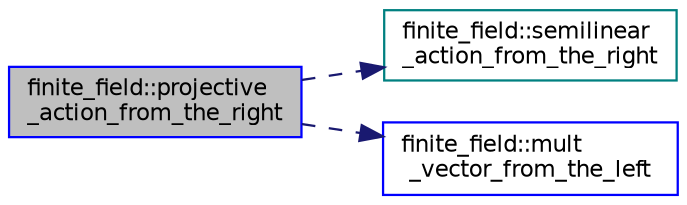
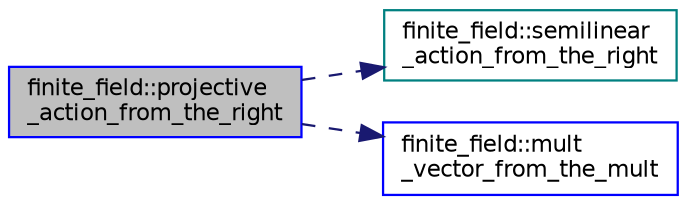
(530, 159) -> (530, 159)
